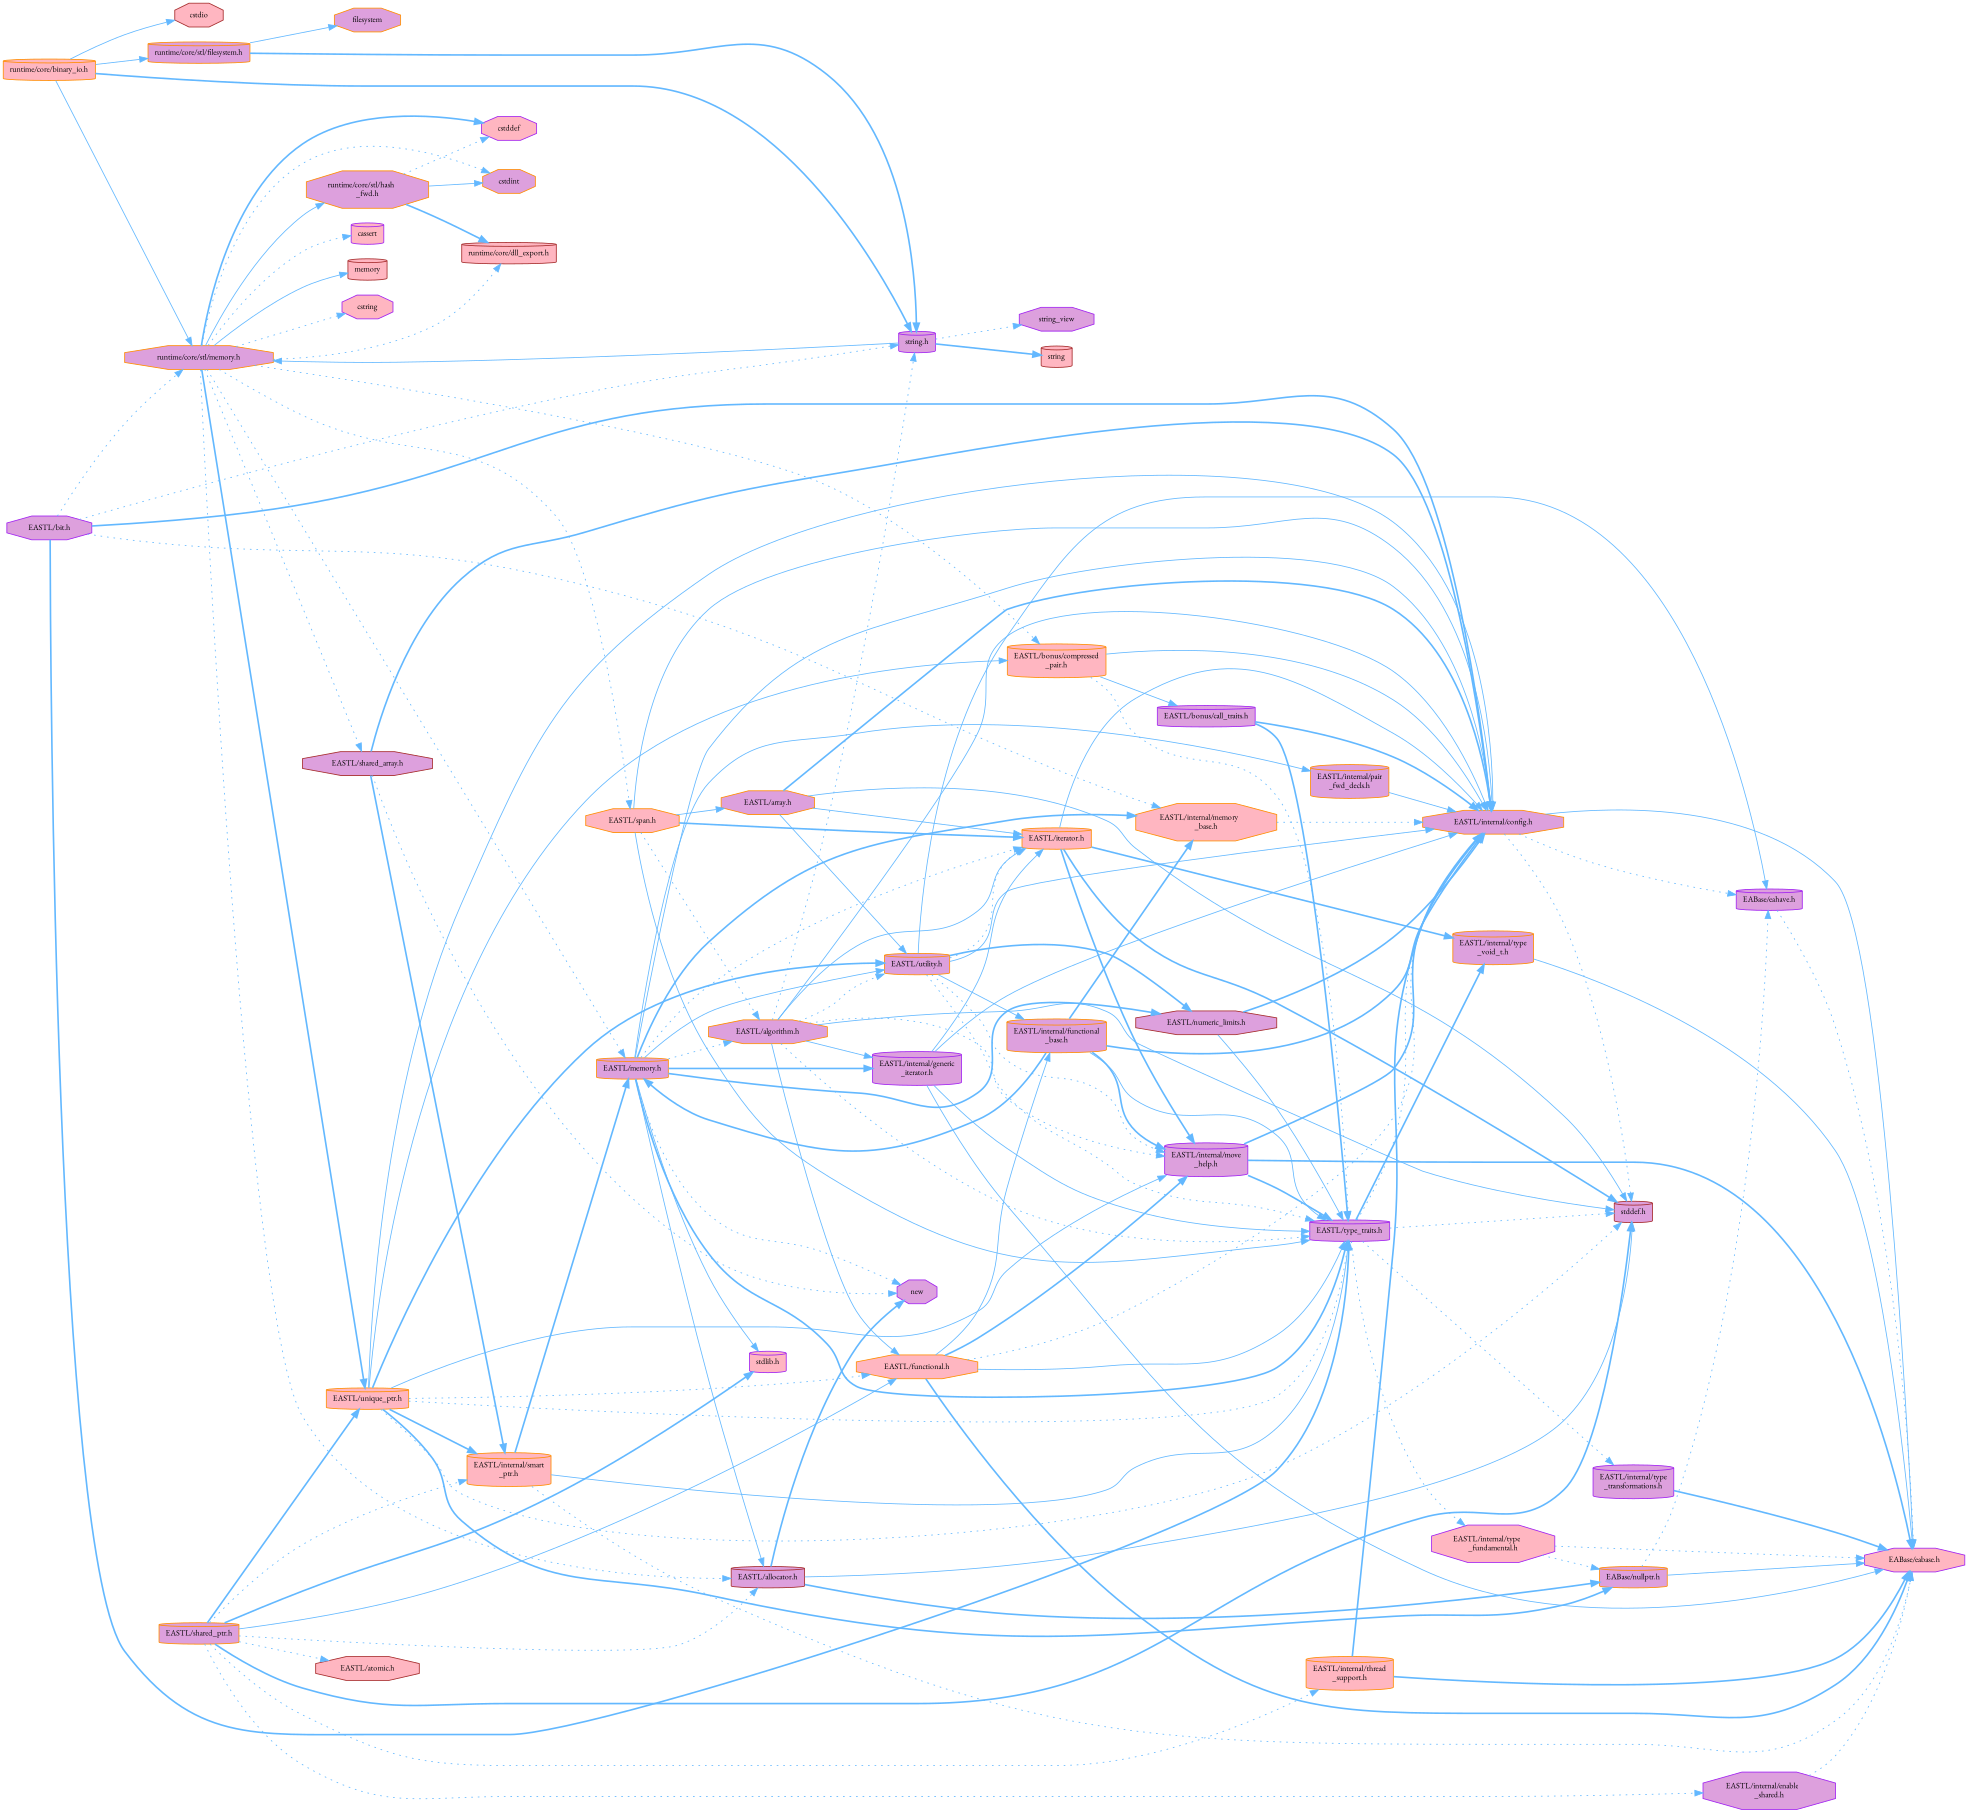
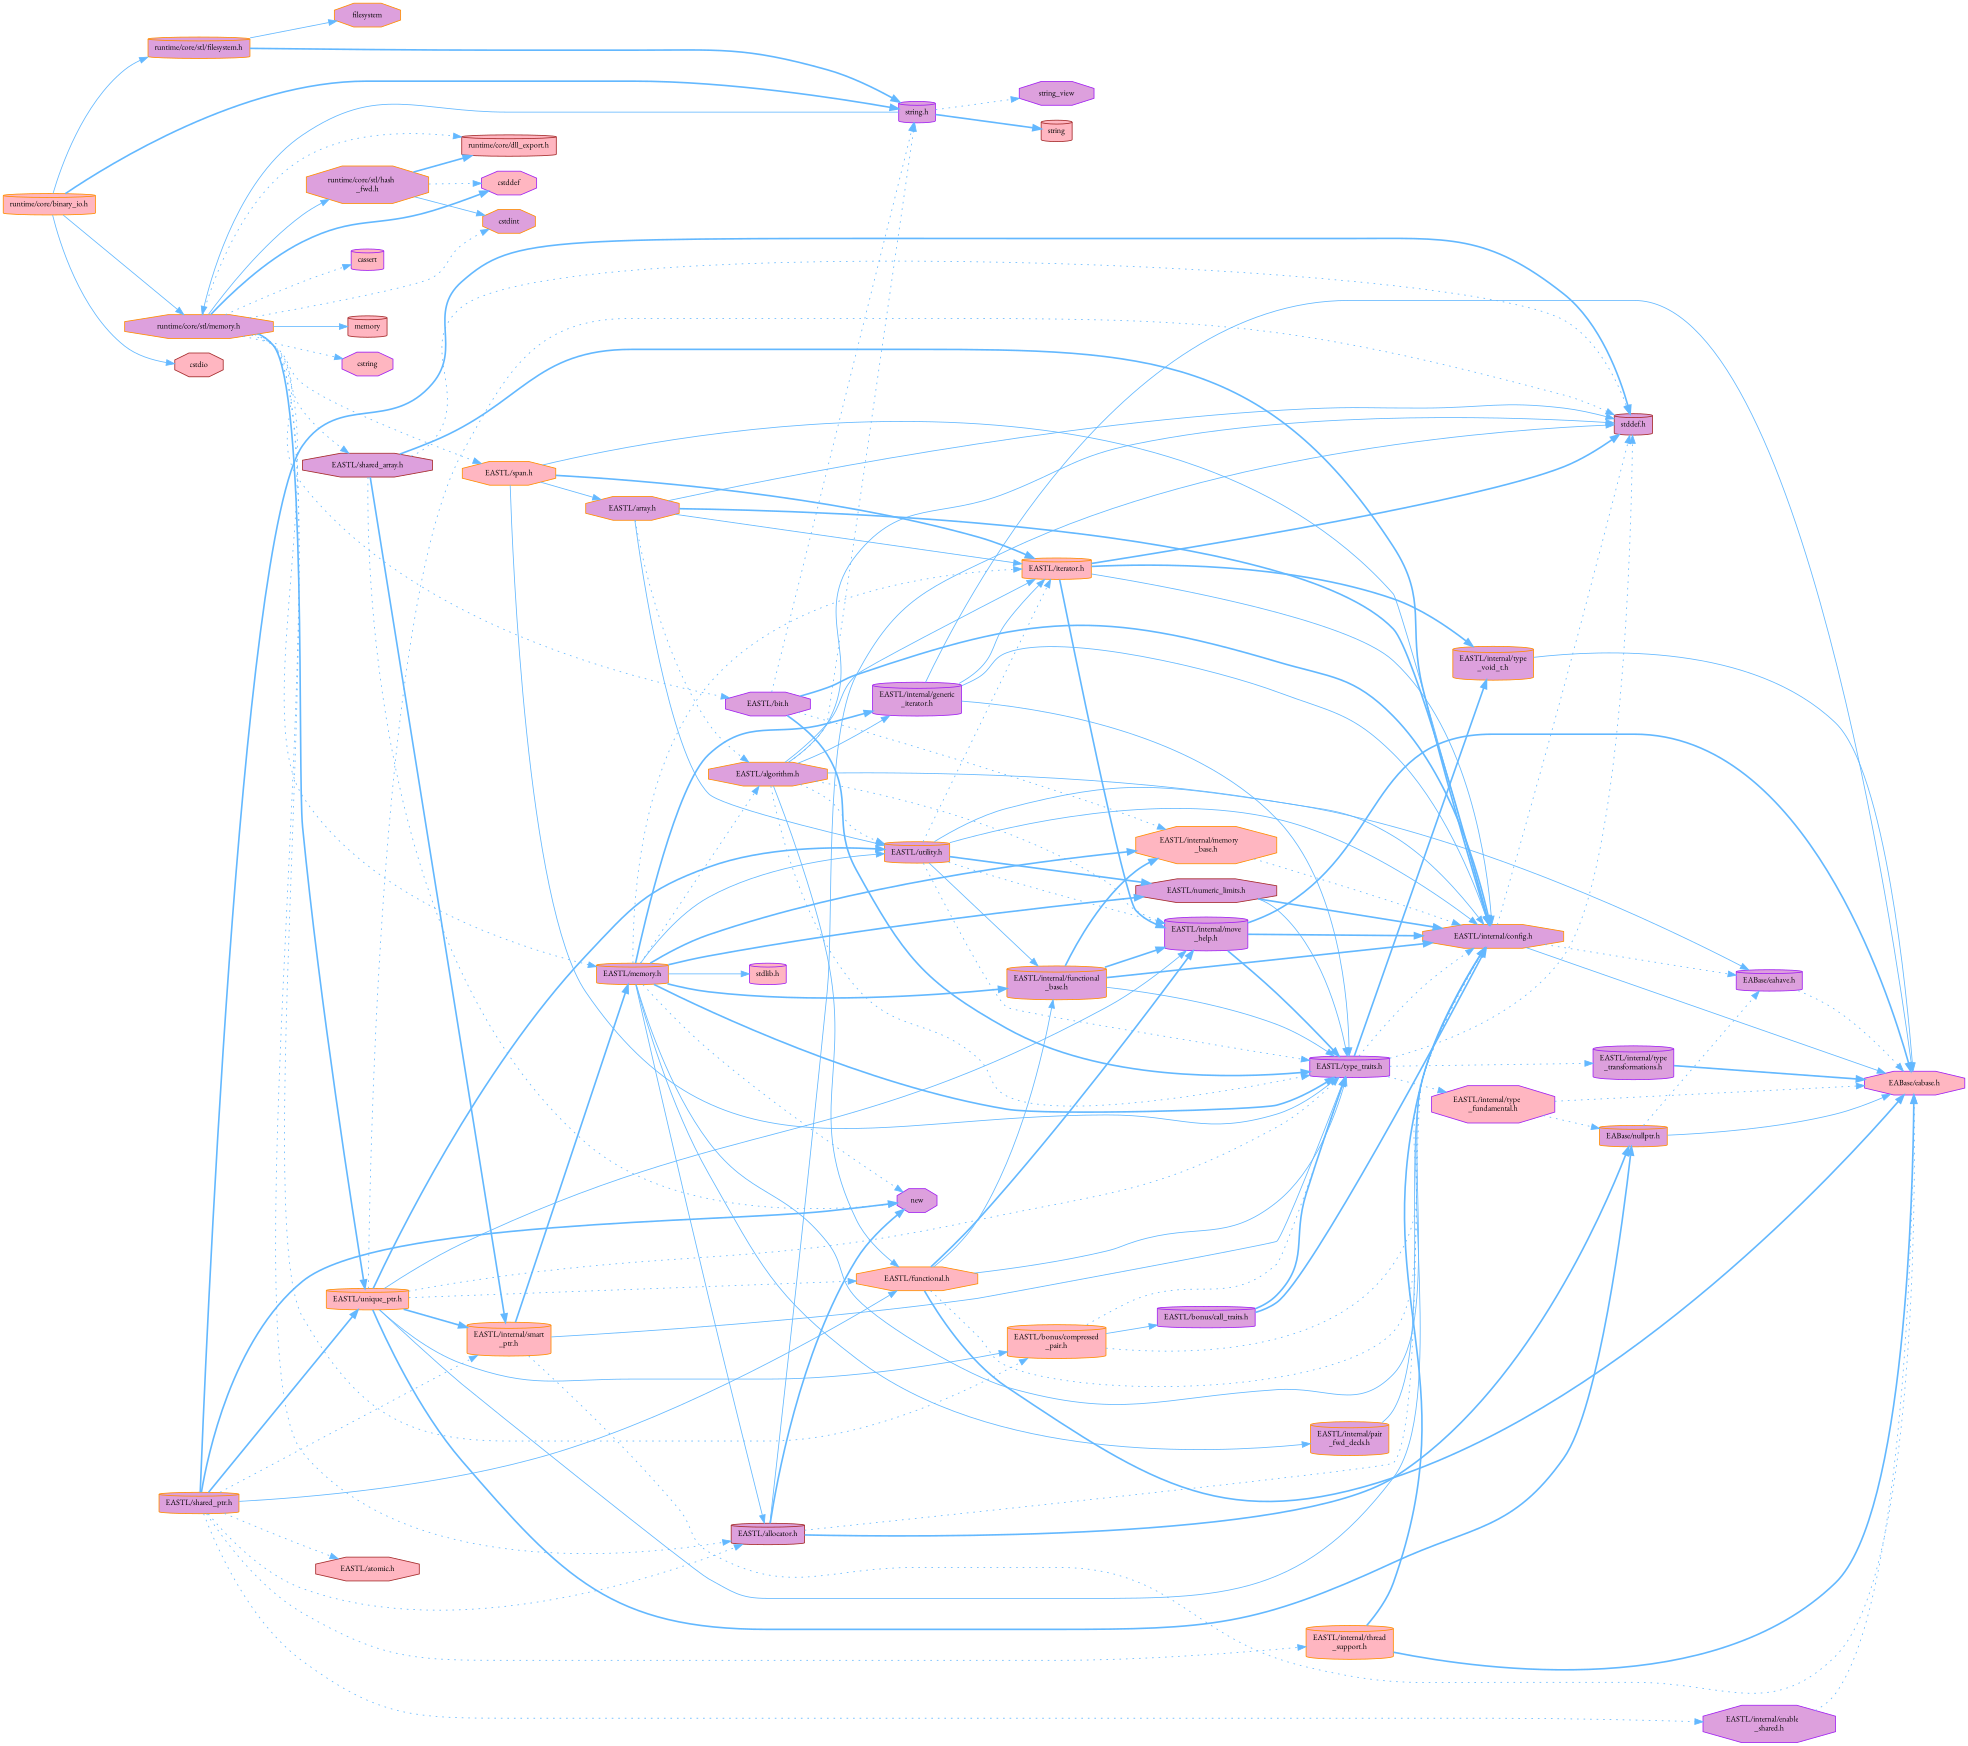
none -> (981, 262)
(111, 440) -> (406, 577)
(1321, 668) -> (1397, 1258)
(698, 923) -> (670, 648)
(858, 1151) -> (841, 998)
none -> (1359, 1469)
(496, 1522) -> (453, 1239)
